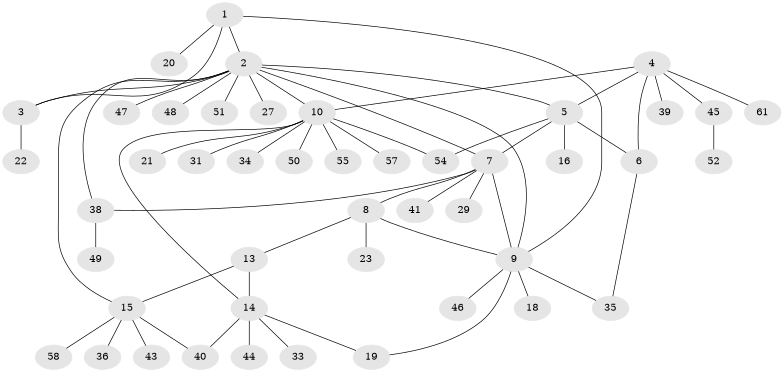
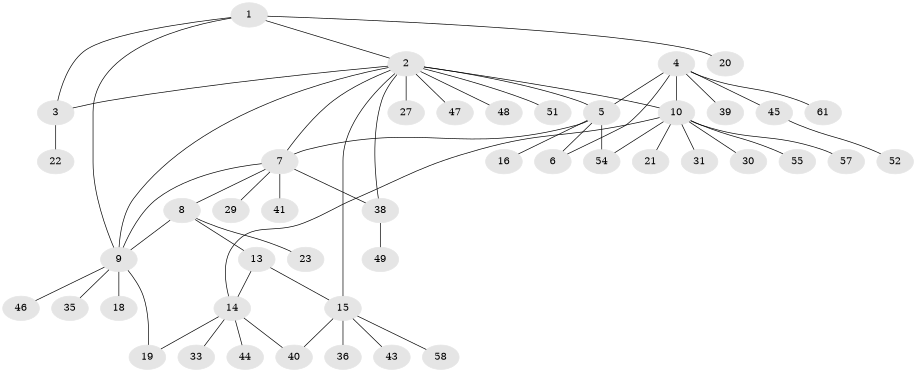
(245, 162) -> none
(294, 162) -> (748, 162)
(625, 235) -> none
